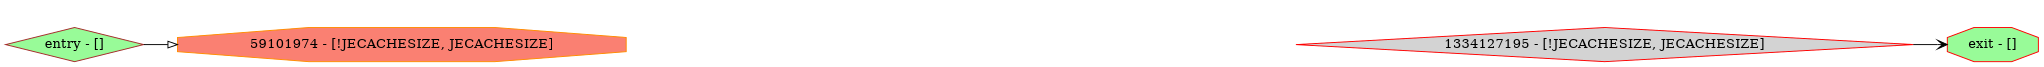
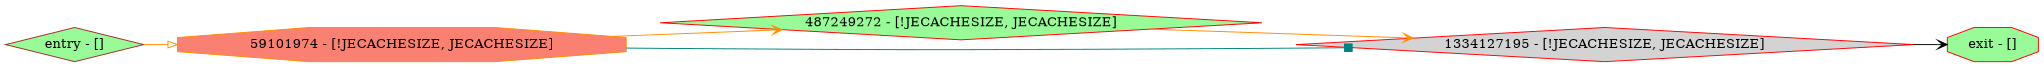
none -> (961, 23)
(156, 45) -> (156, 45)
none -> (984, 50)
